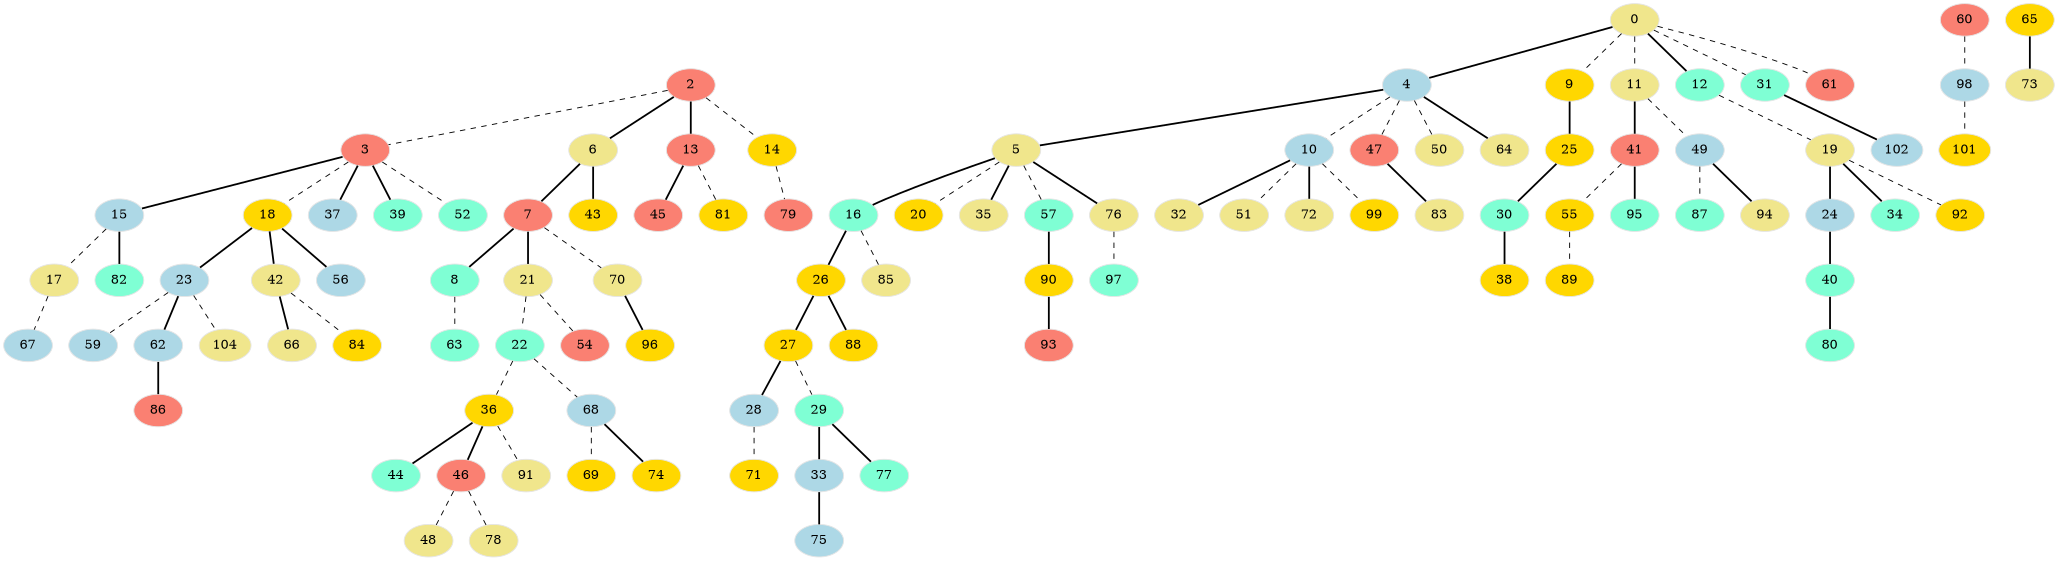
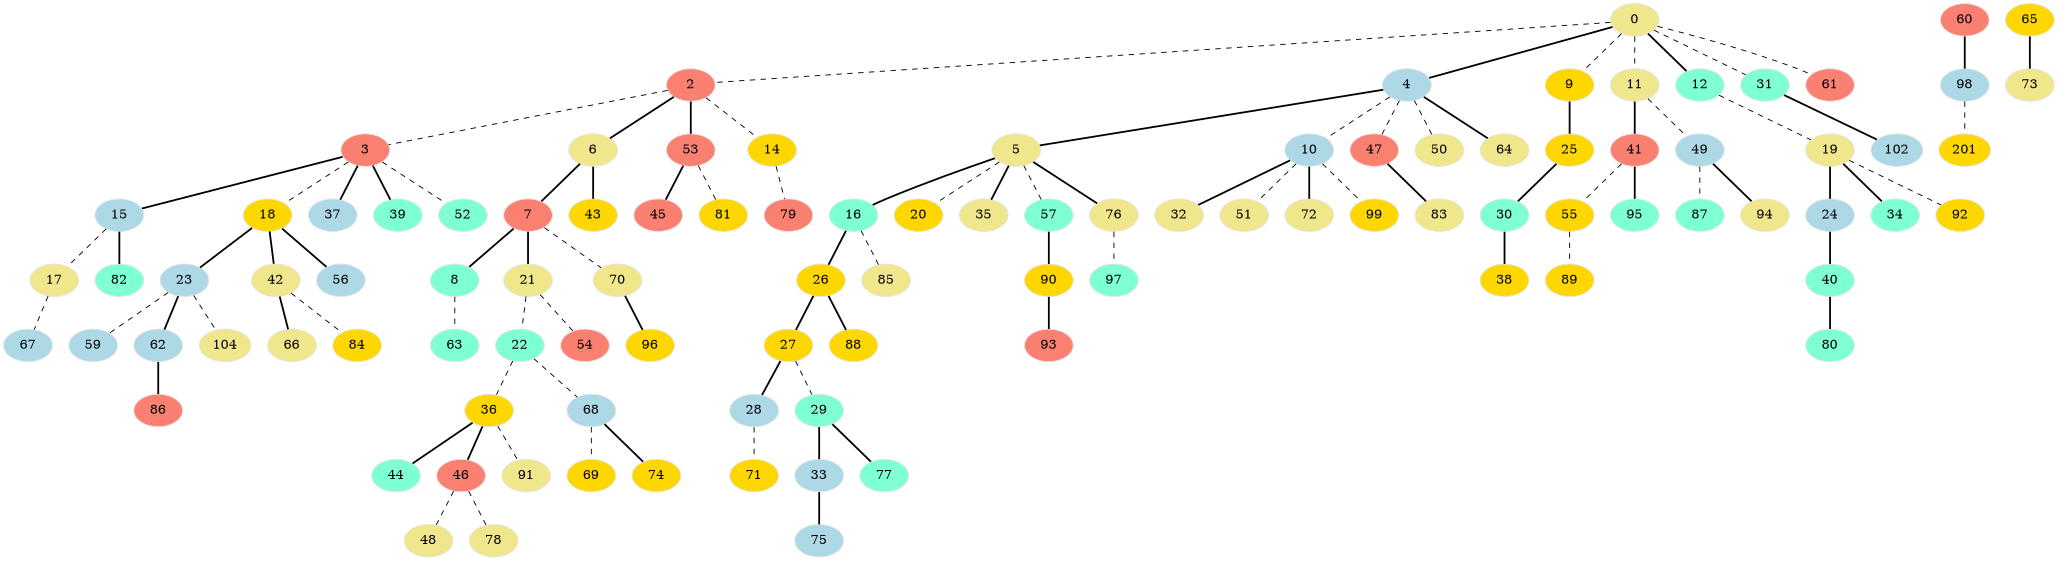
none -> (1163, 52)
(1965, 53) -> (1965, 53)
(691, 150) -> (691, 150)
(1965, 150) -> (1965, 150)
